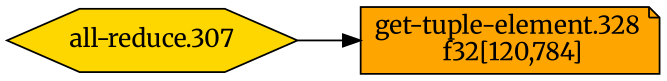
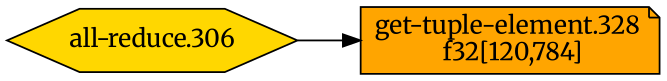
(152, 40) -> (152, 40)
